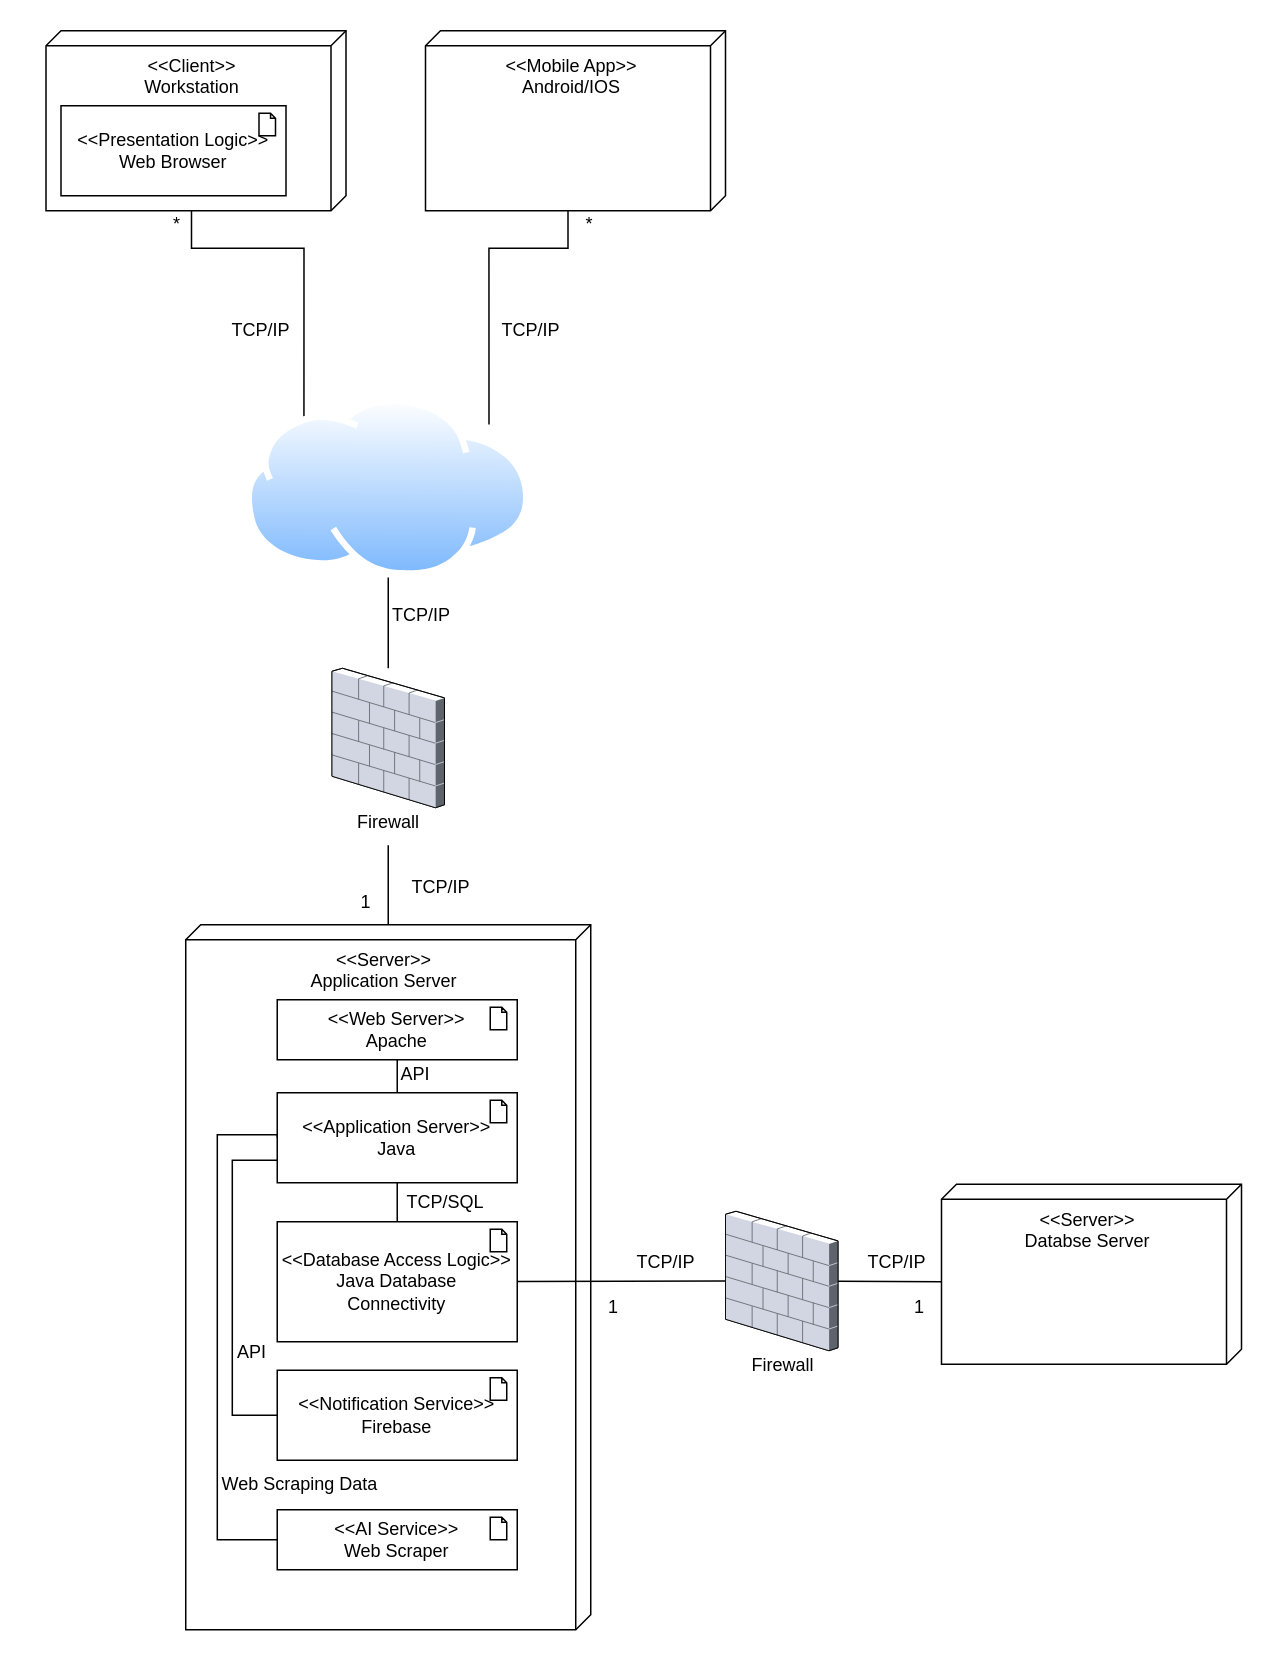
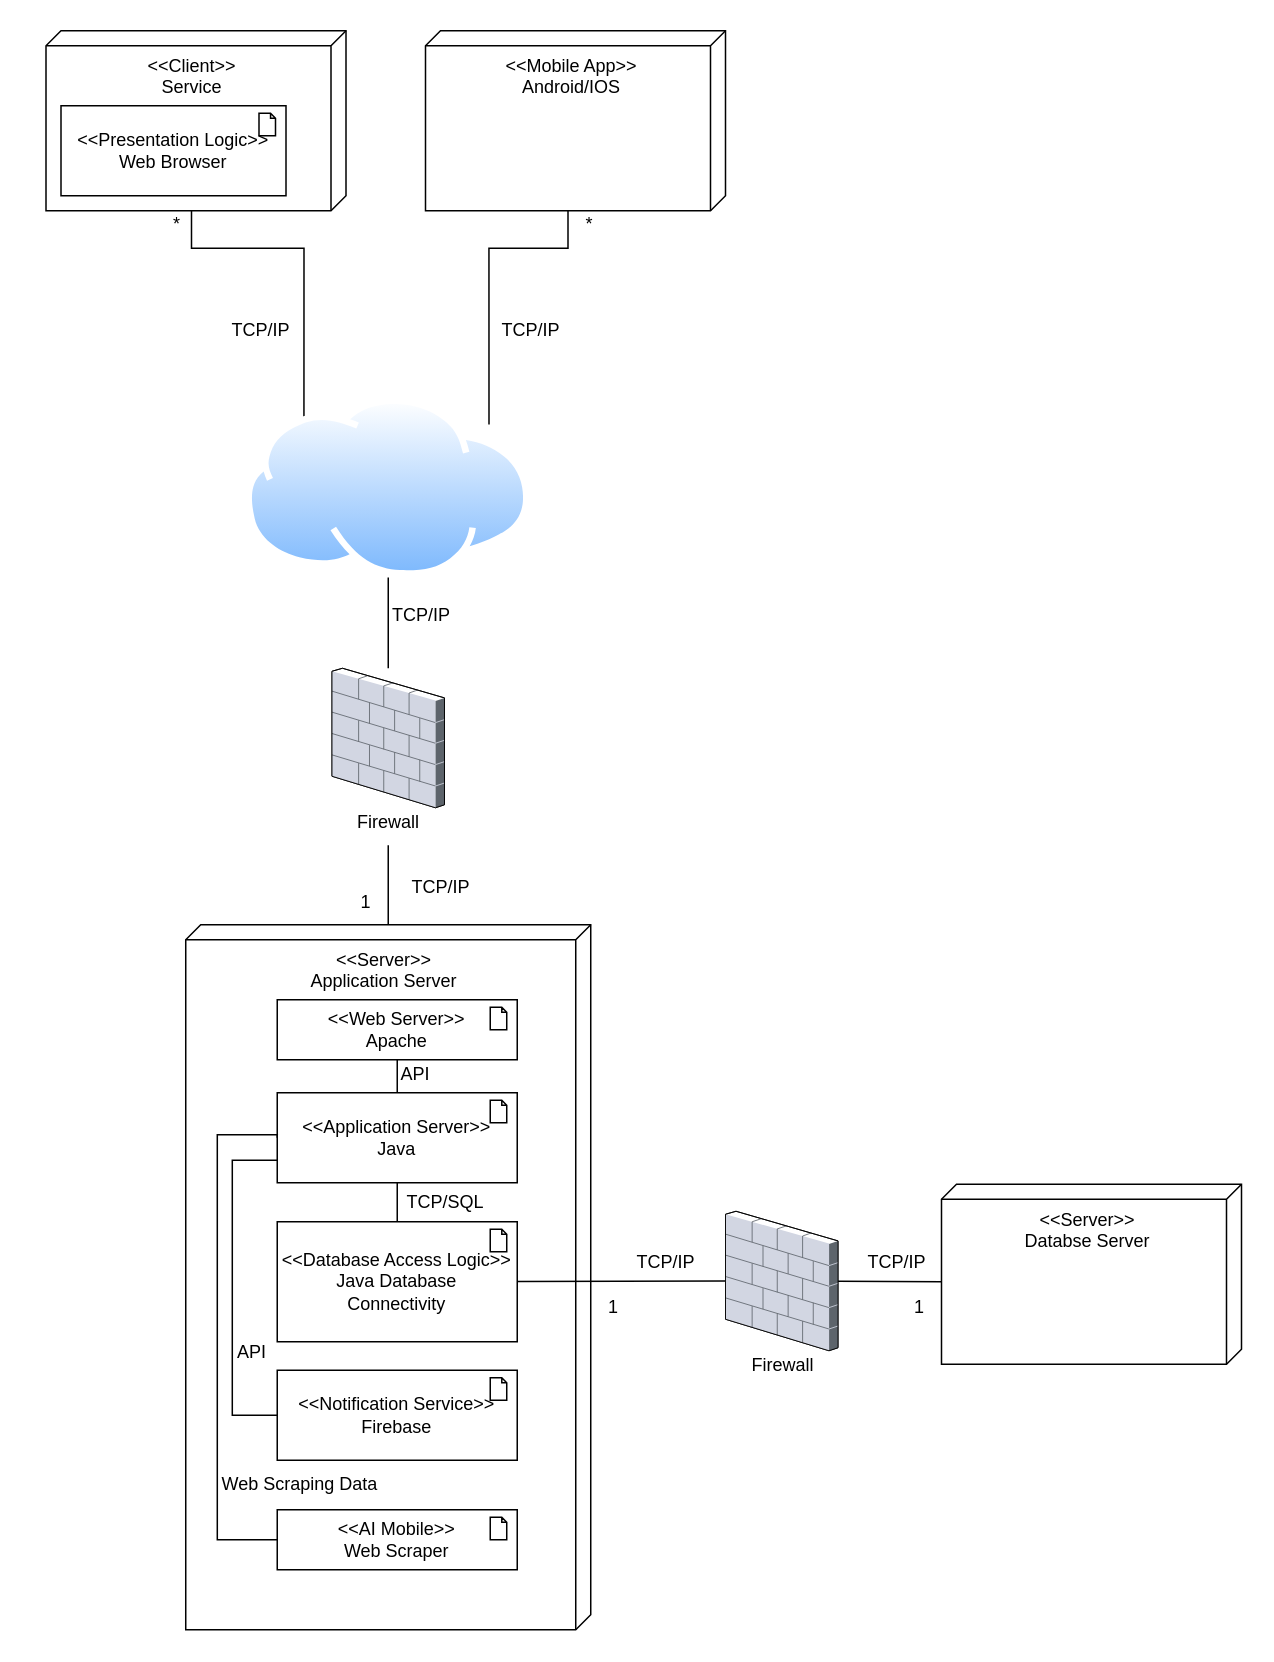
(192, 78) -> (192, 78)
(397, 1540) -> (397, 1540)
